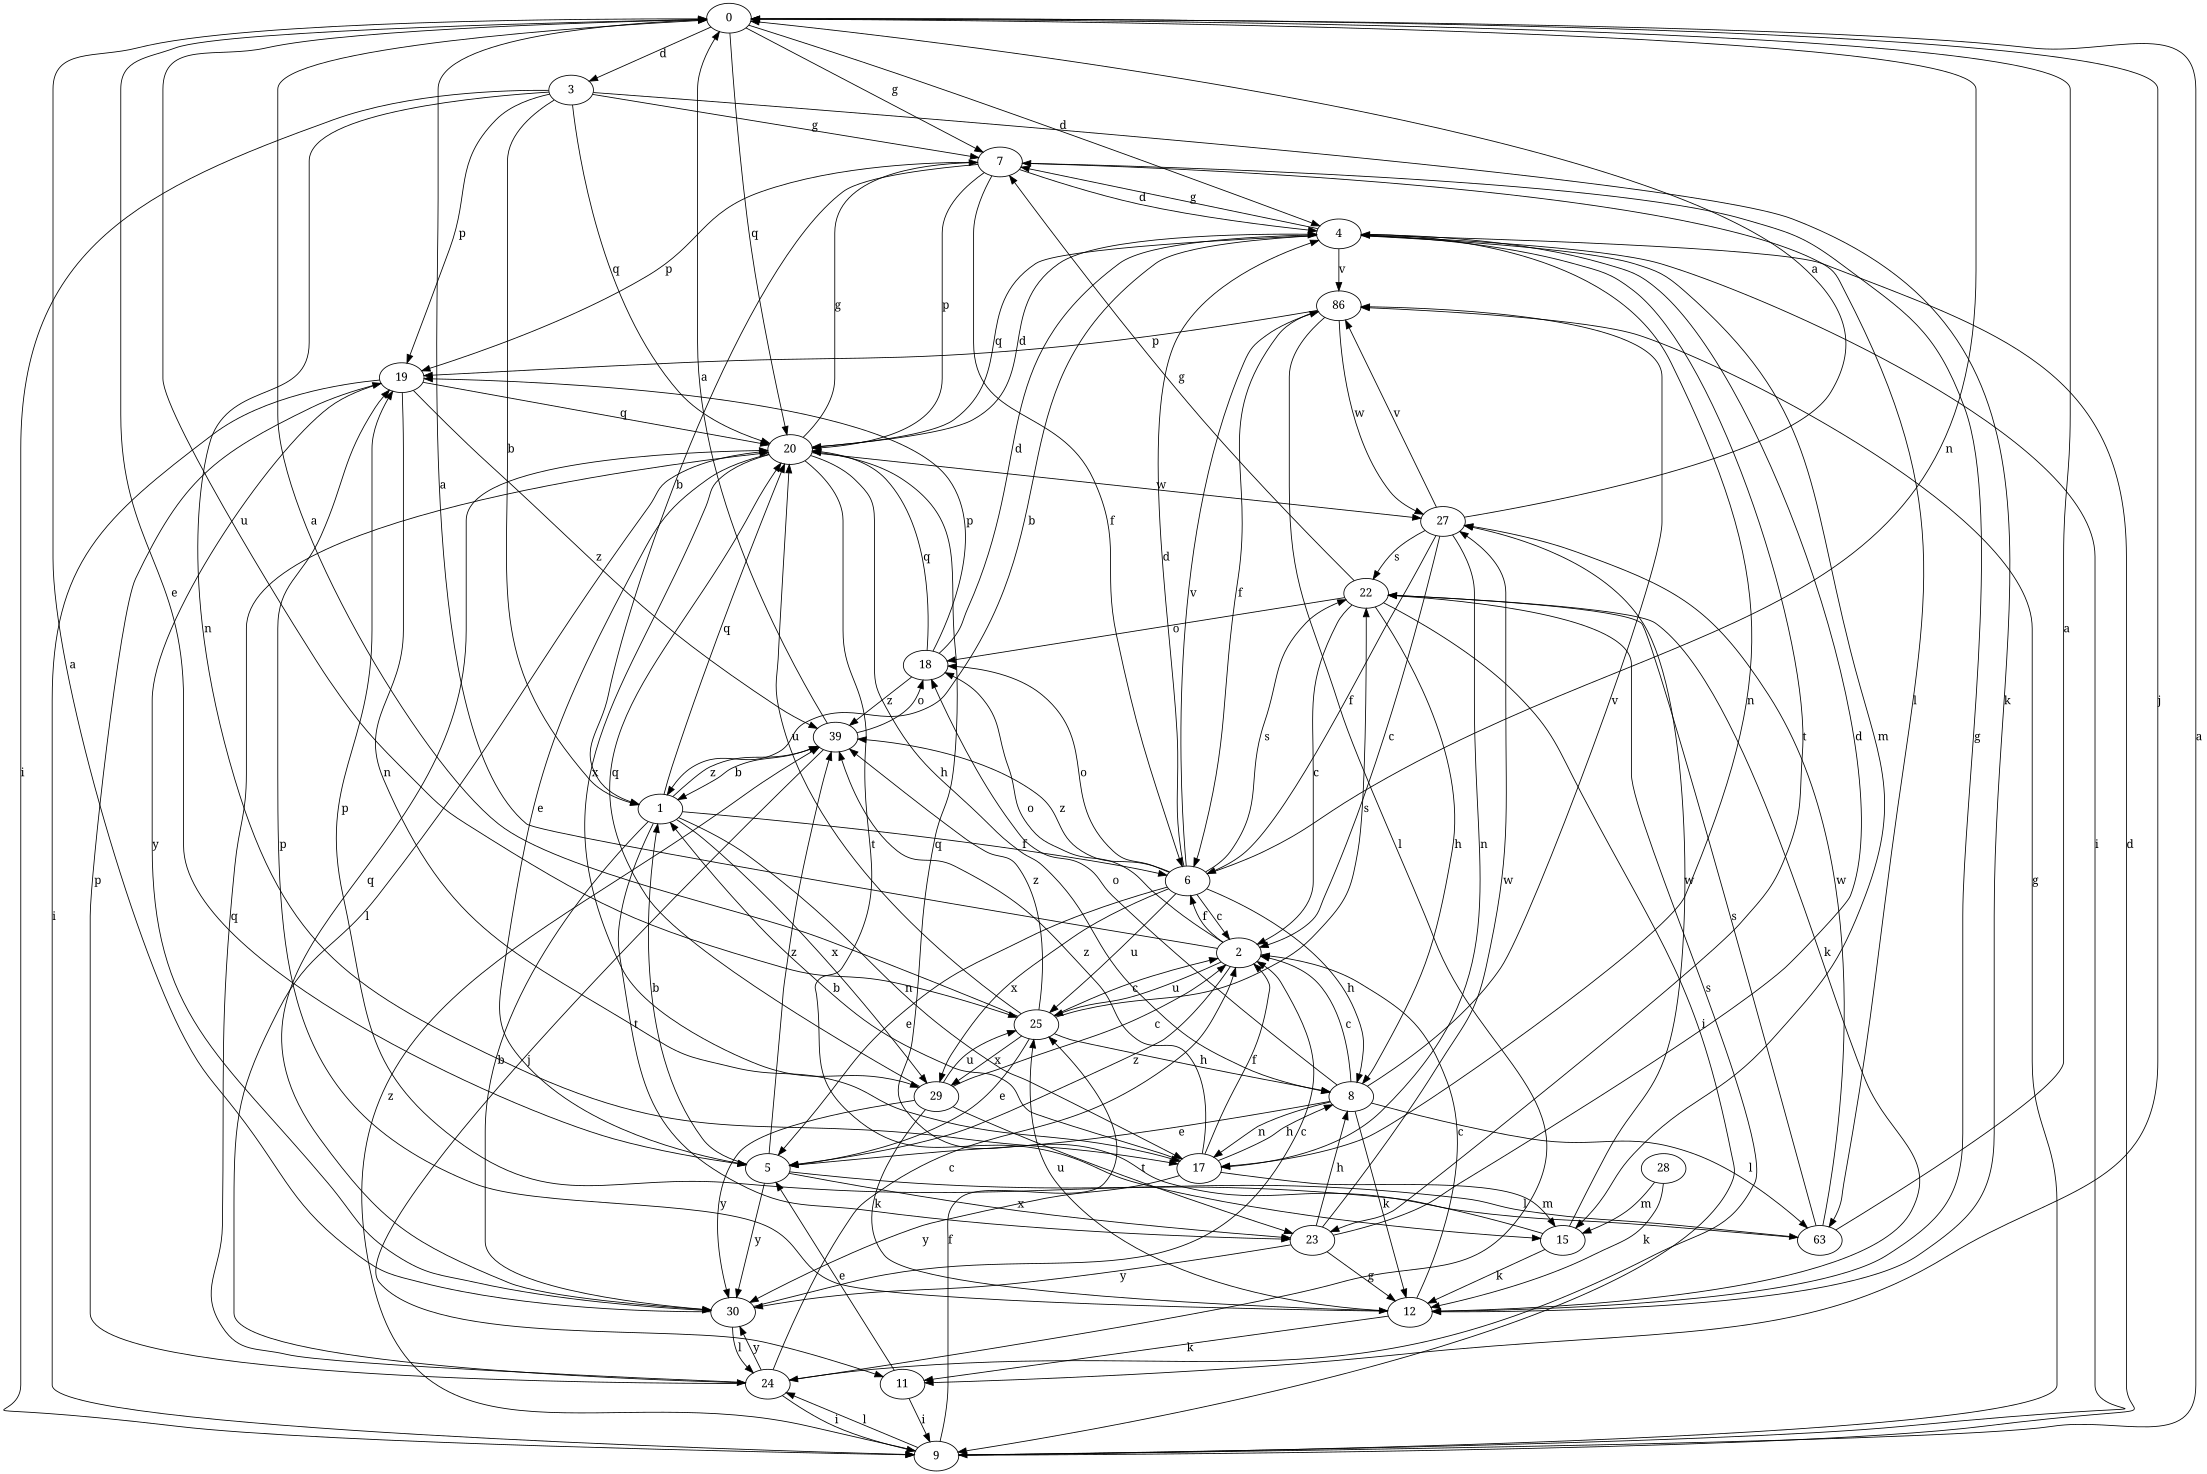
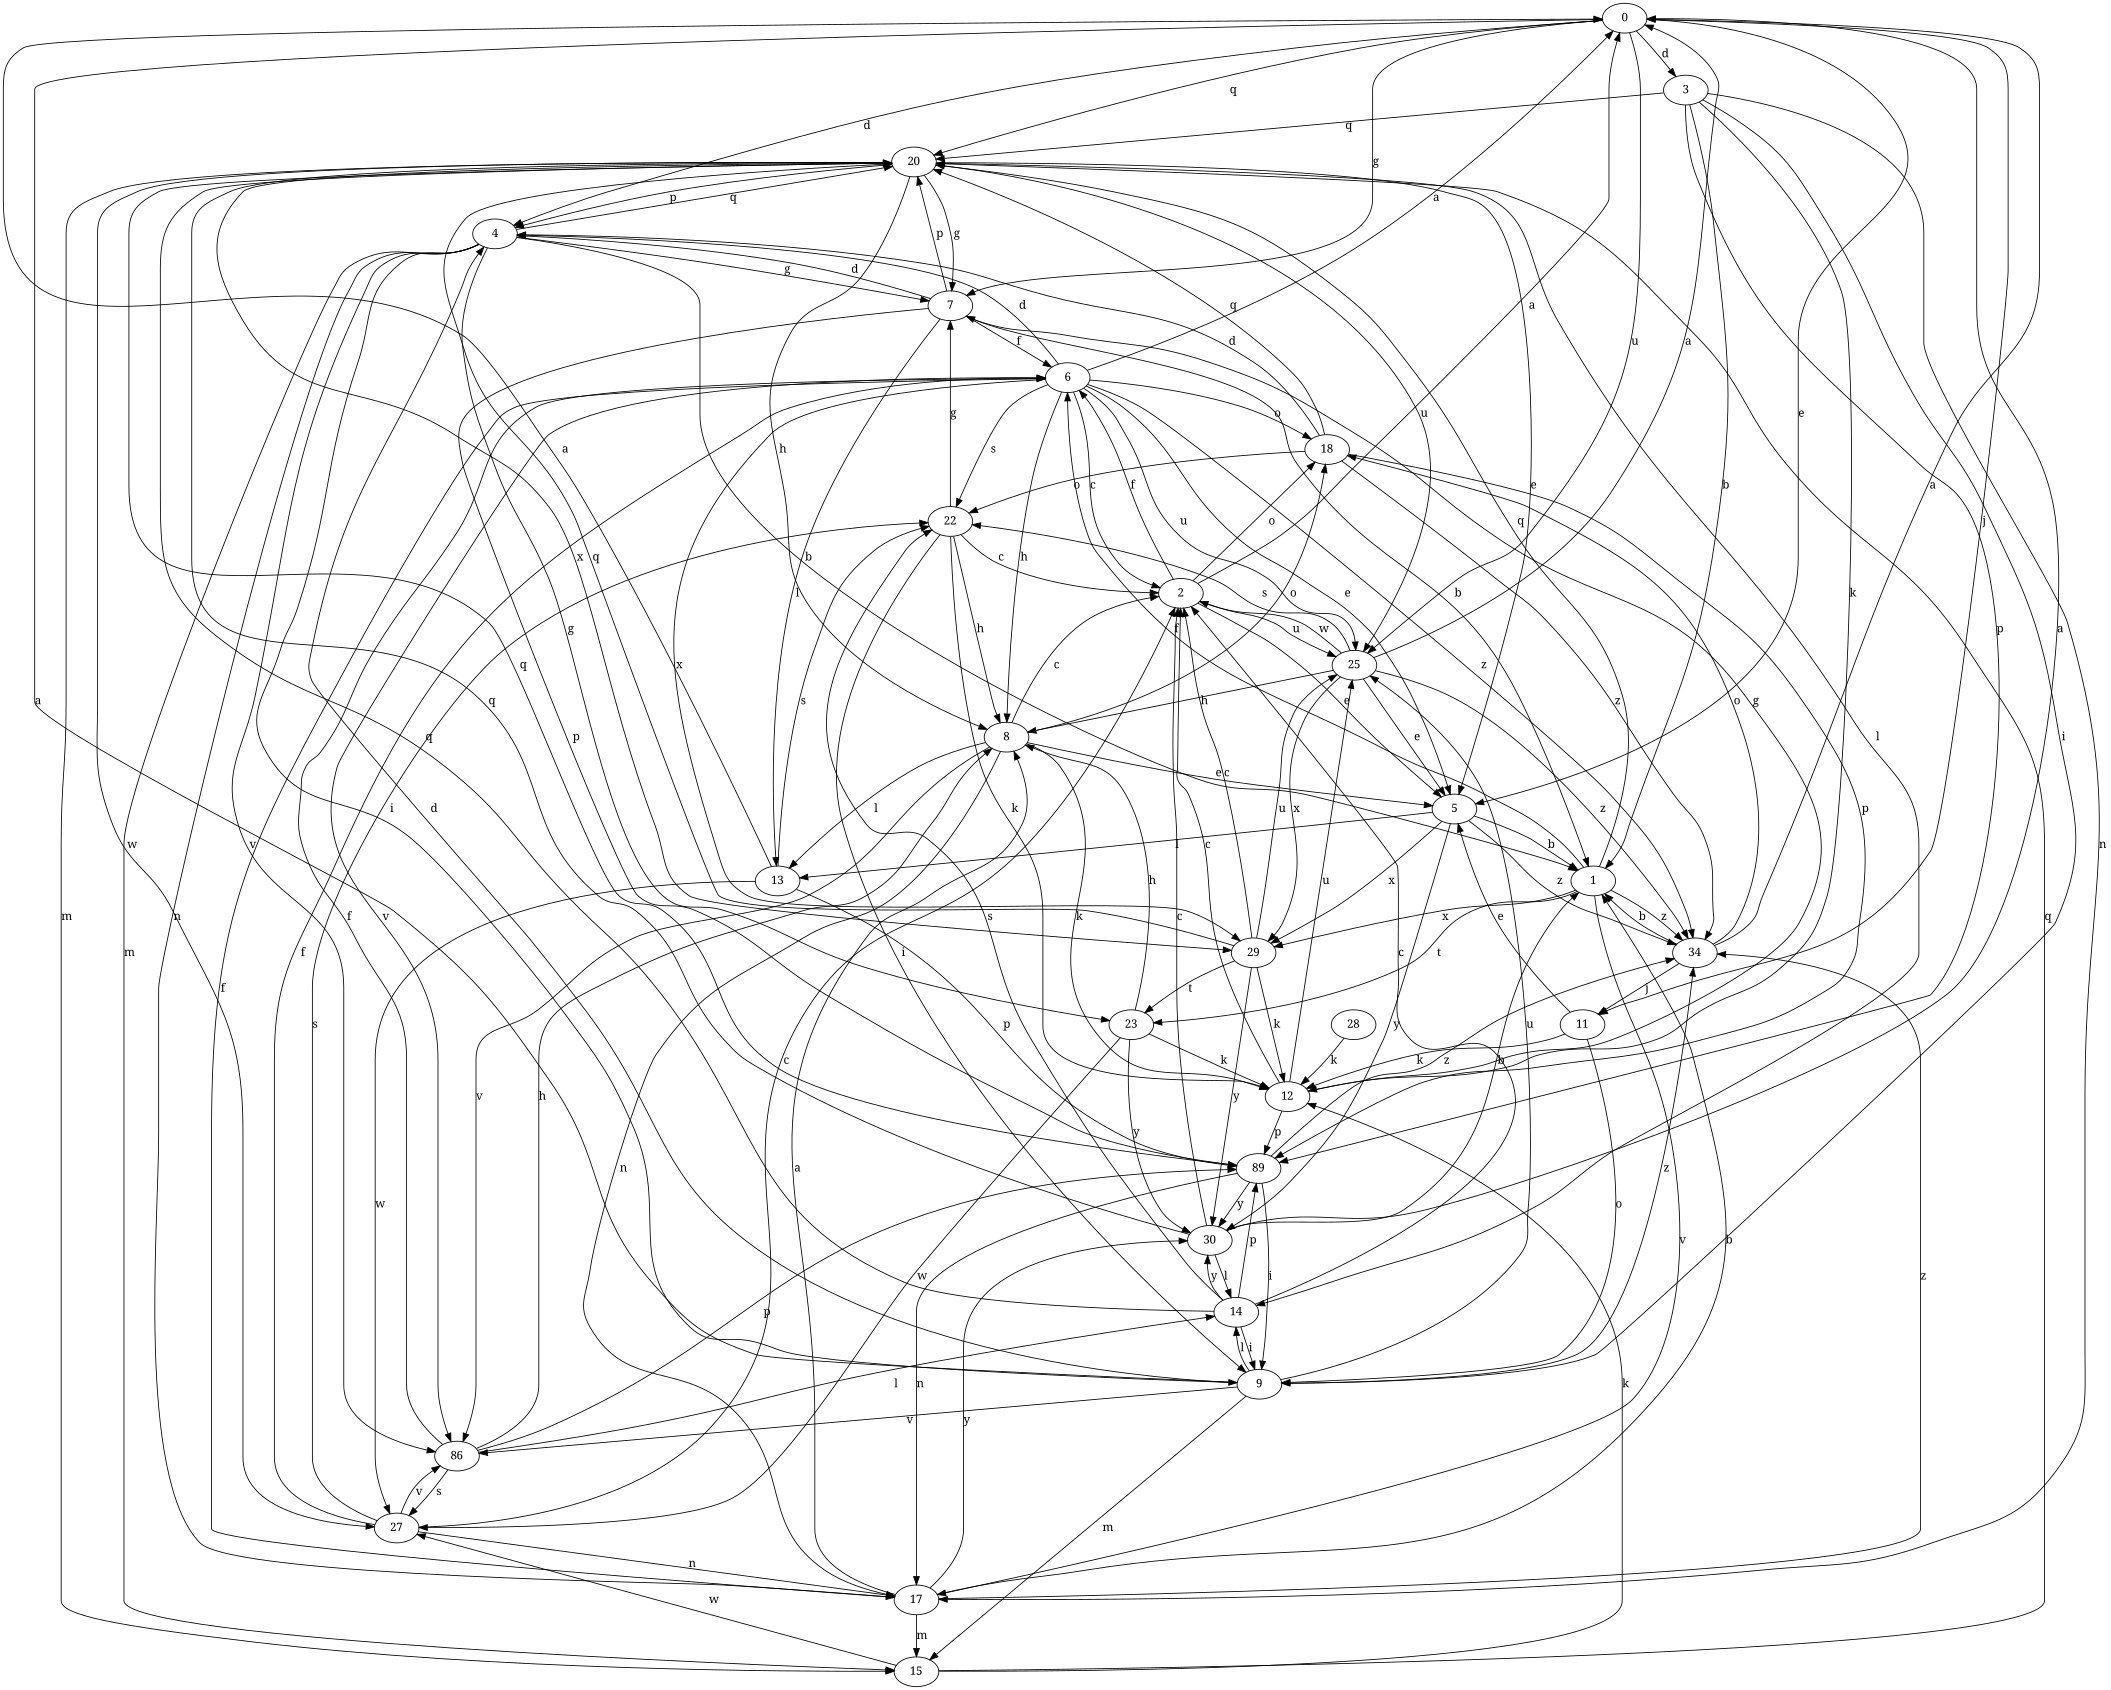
(782, 125) -> none
(1554, 158) -> none
(1023, 342) -> (673, 198)
(402, 378) -> (1259, 1169)
(1360, 414) -> (439, 1492)
(1950, 450) -> (1437, 198)
(1150, 629) -> (1147, 466)
(1852, 734) -> none
(836, 737) -> (1695, 953)
(1805, 737) -> (571, 629)
(807, 784) -> (1314, 296)
(874, 845) -> (67, 917)
(2035, 881) -> (910, 1420)
(909, 989) -> (1683, 1240)
(1135, 989) -> (1324, 629)
none -> (556, 1012)
(1136, 1061) -> (1347, 701)
(1248, 1063) -> (213, 1071)
(486, 1126) -> (1467, 1145)
(1290, 1133) -> (798, 1169)
(1626, 1211) -> (1091, 1525)
(1034, 1213) -> (1364, 887)
(950, 1240) -> (1530, 1025)
(1820, 1240) -> (778, 881)
(1371, 1276) -> (1224, 1061)
(1160, 1348) -> (1419, 1054)
(768, 1384) -> (1236, 1312)
(924, 1420) -> (1619, 1204)
